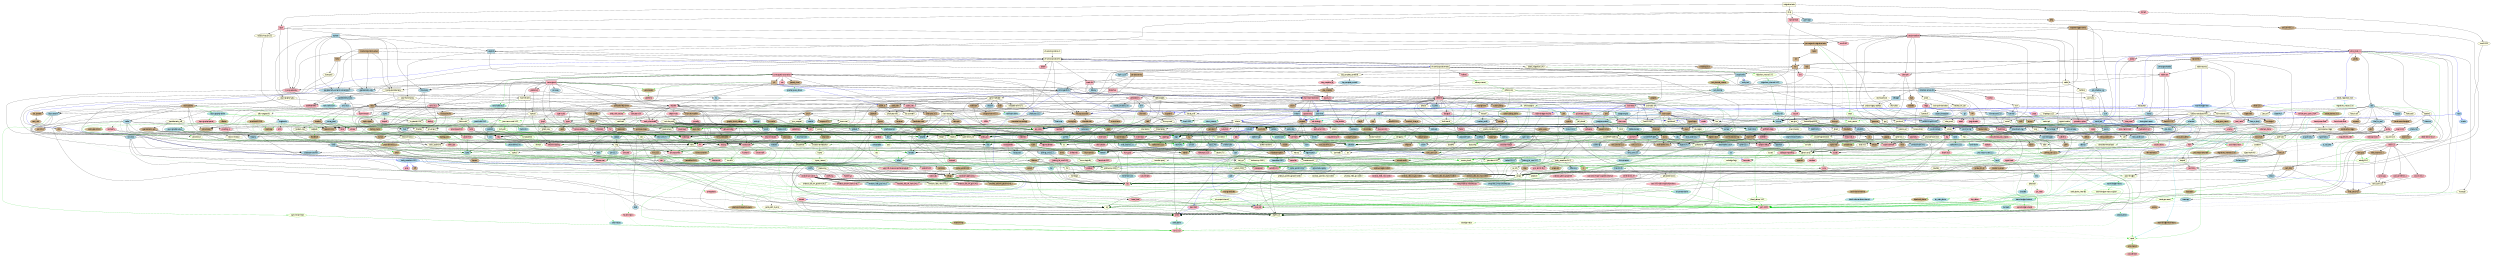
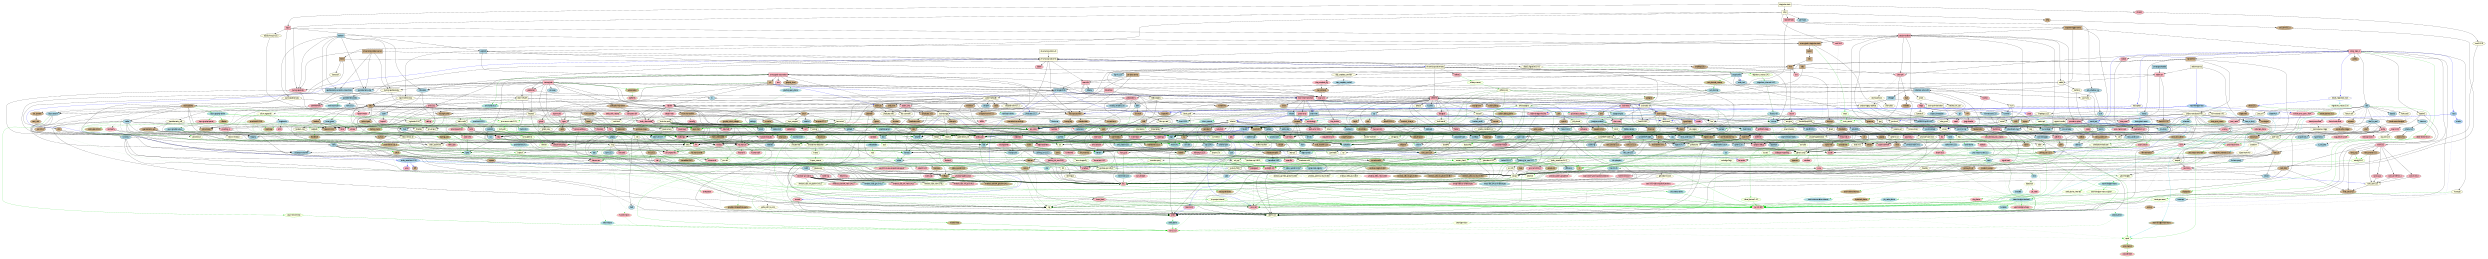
(336, 90) -> (339, 90)
(728, 129) -> (726, 129)
